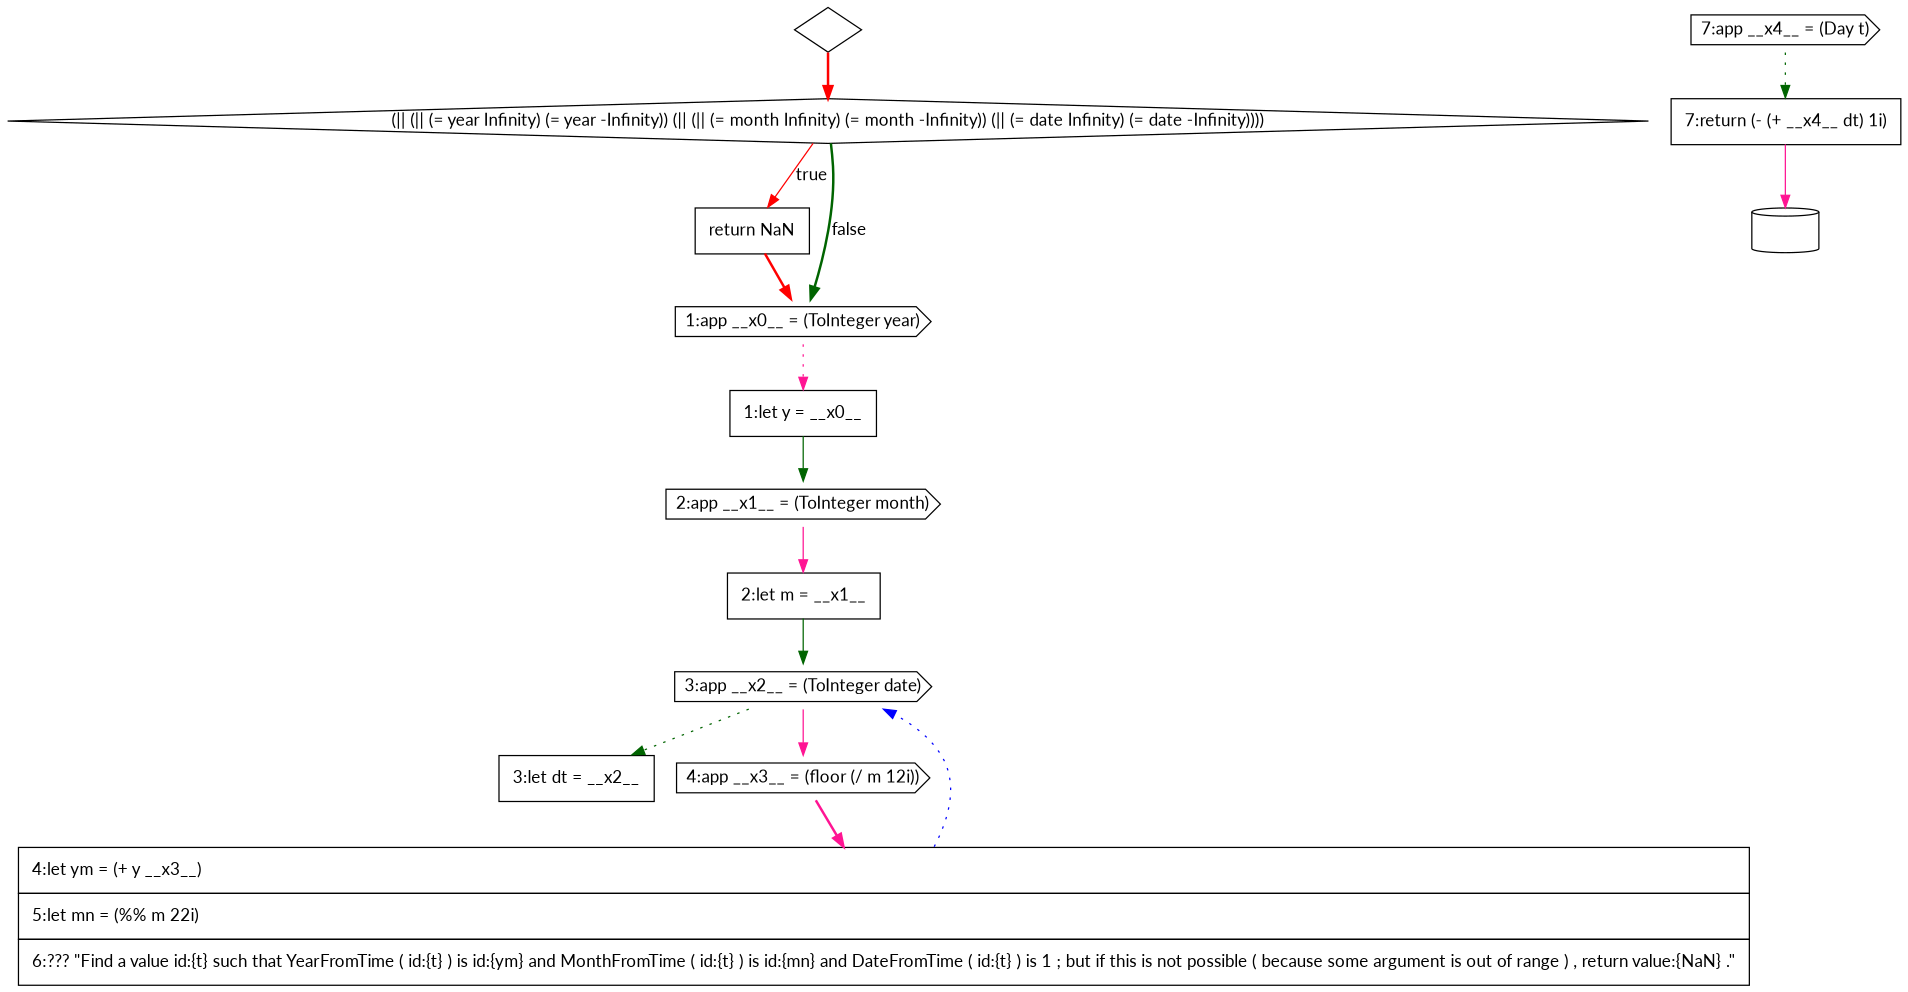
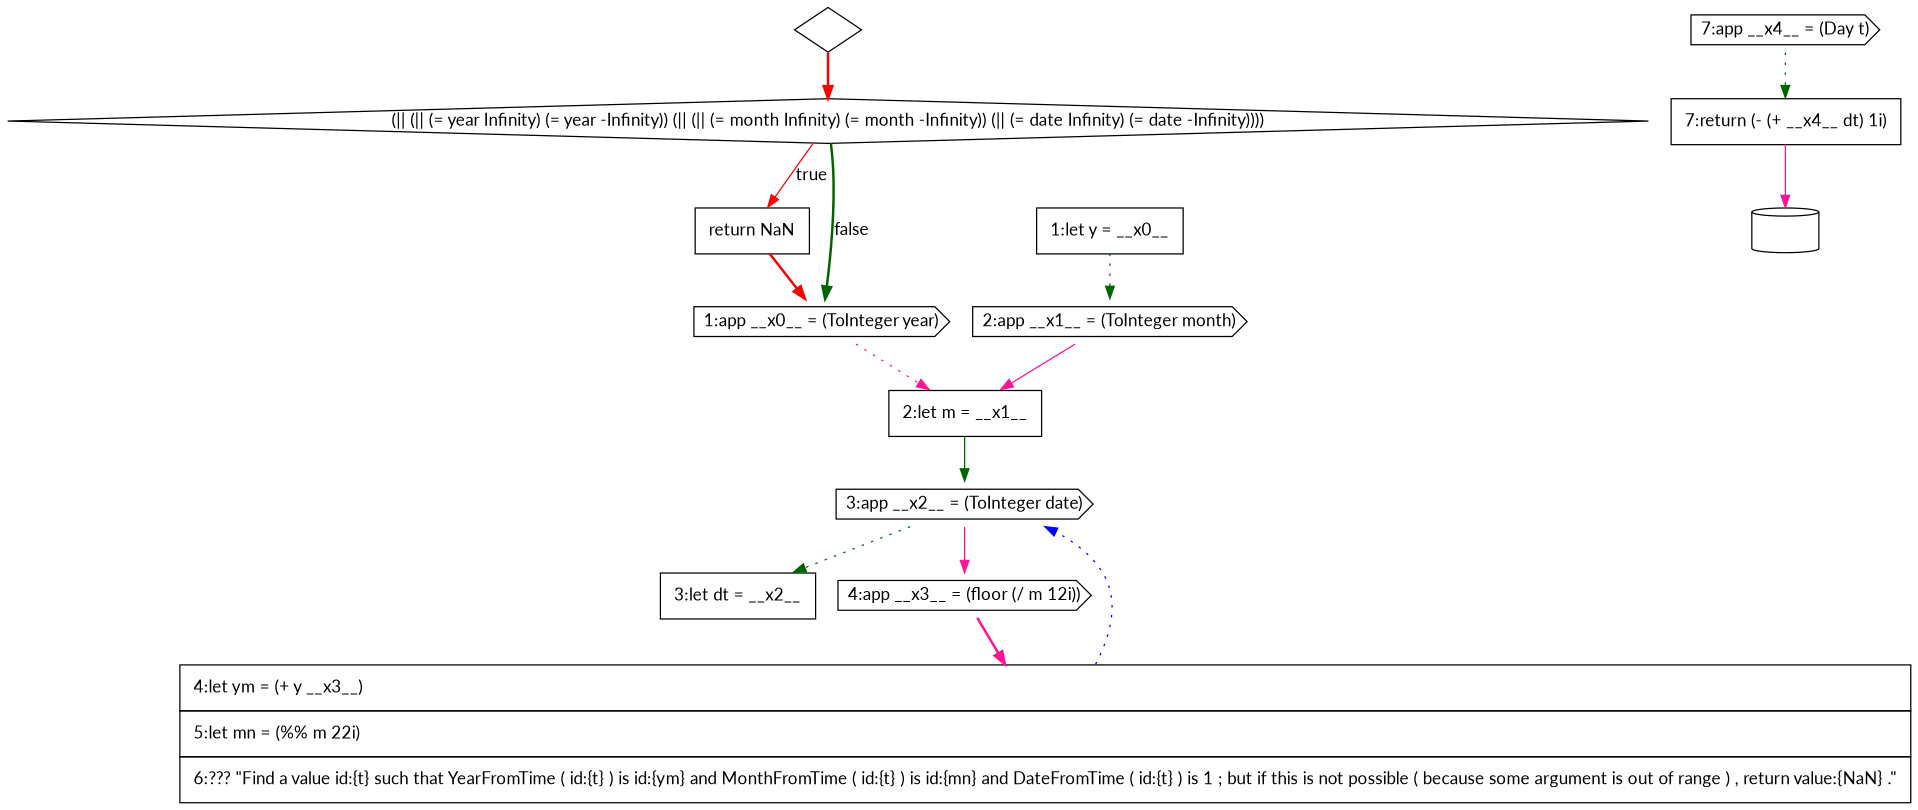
(803, 361) -> (887, 363)
(803, 452) -> (1110, 270)
